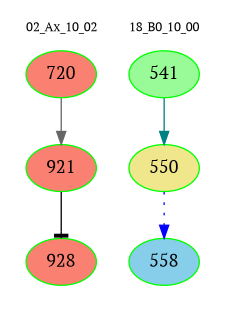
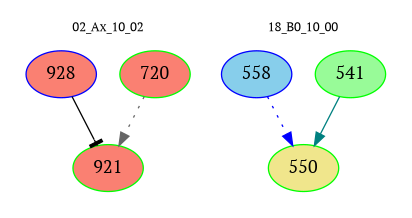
(61, 115) -> (135, 115)
(164, 209) -> (277, 115)
(61, 212) -> (83, 118)
(61, 262) -> (61, 74)
(164, 262) -> (257, 74)
